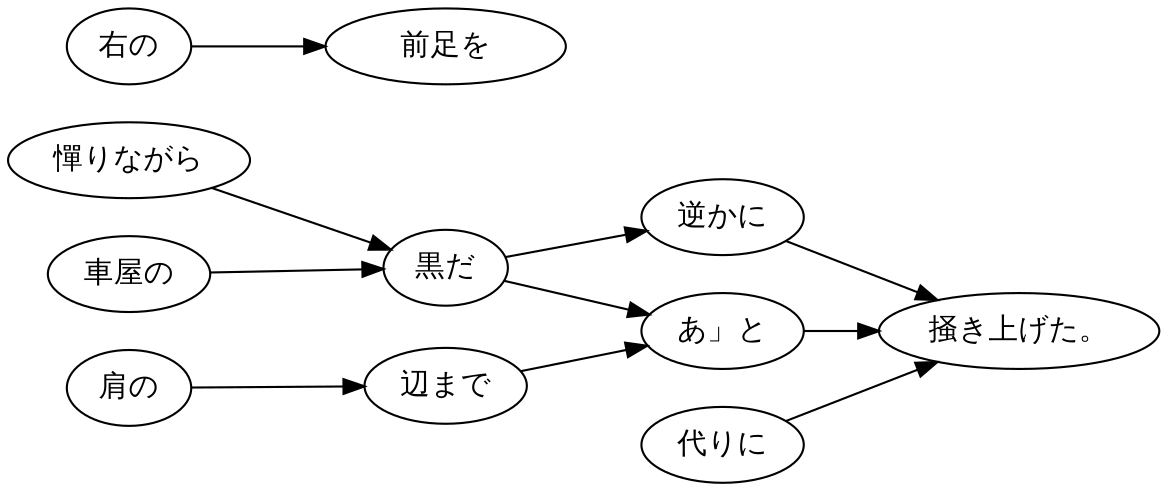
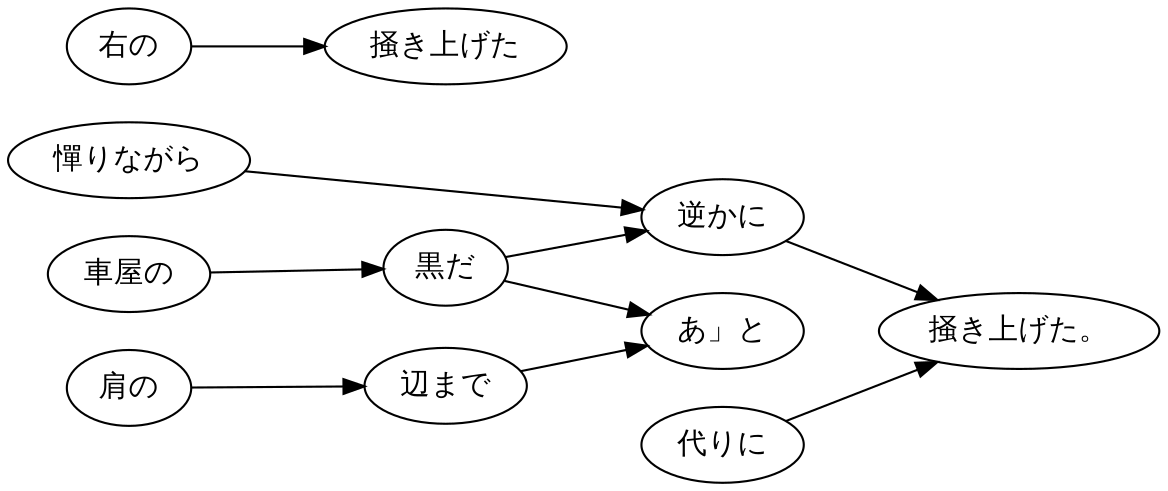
(446, 46) -> (446, 46)
(291, 215) -> (433, 189)
(831, 331) -> none
